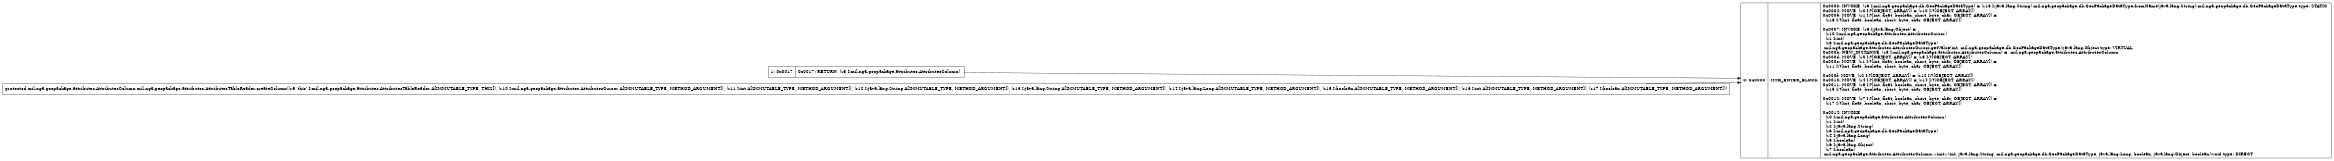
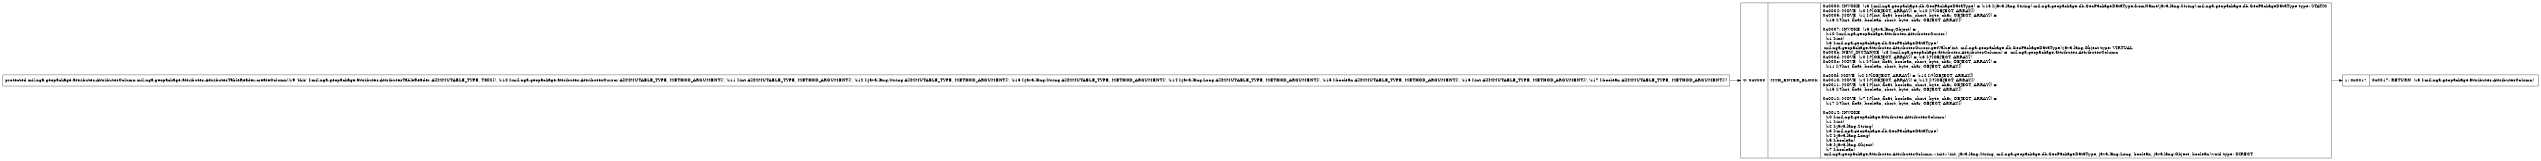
(1351, 75) -> (2335, 80)
